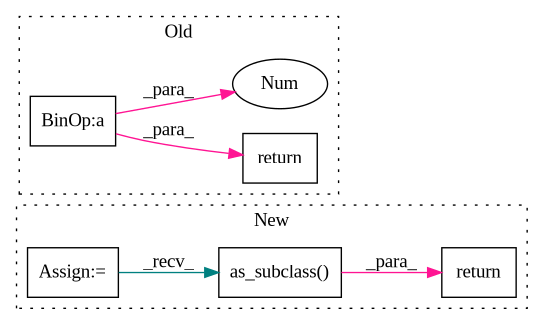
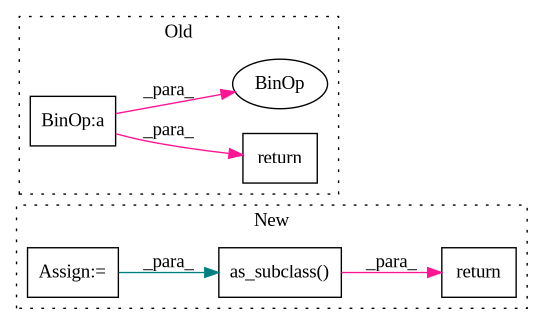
(280, 84) -> (280, 84)
(169, 262) -> (169, 262)
